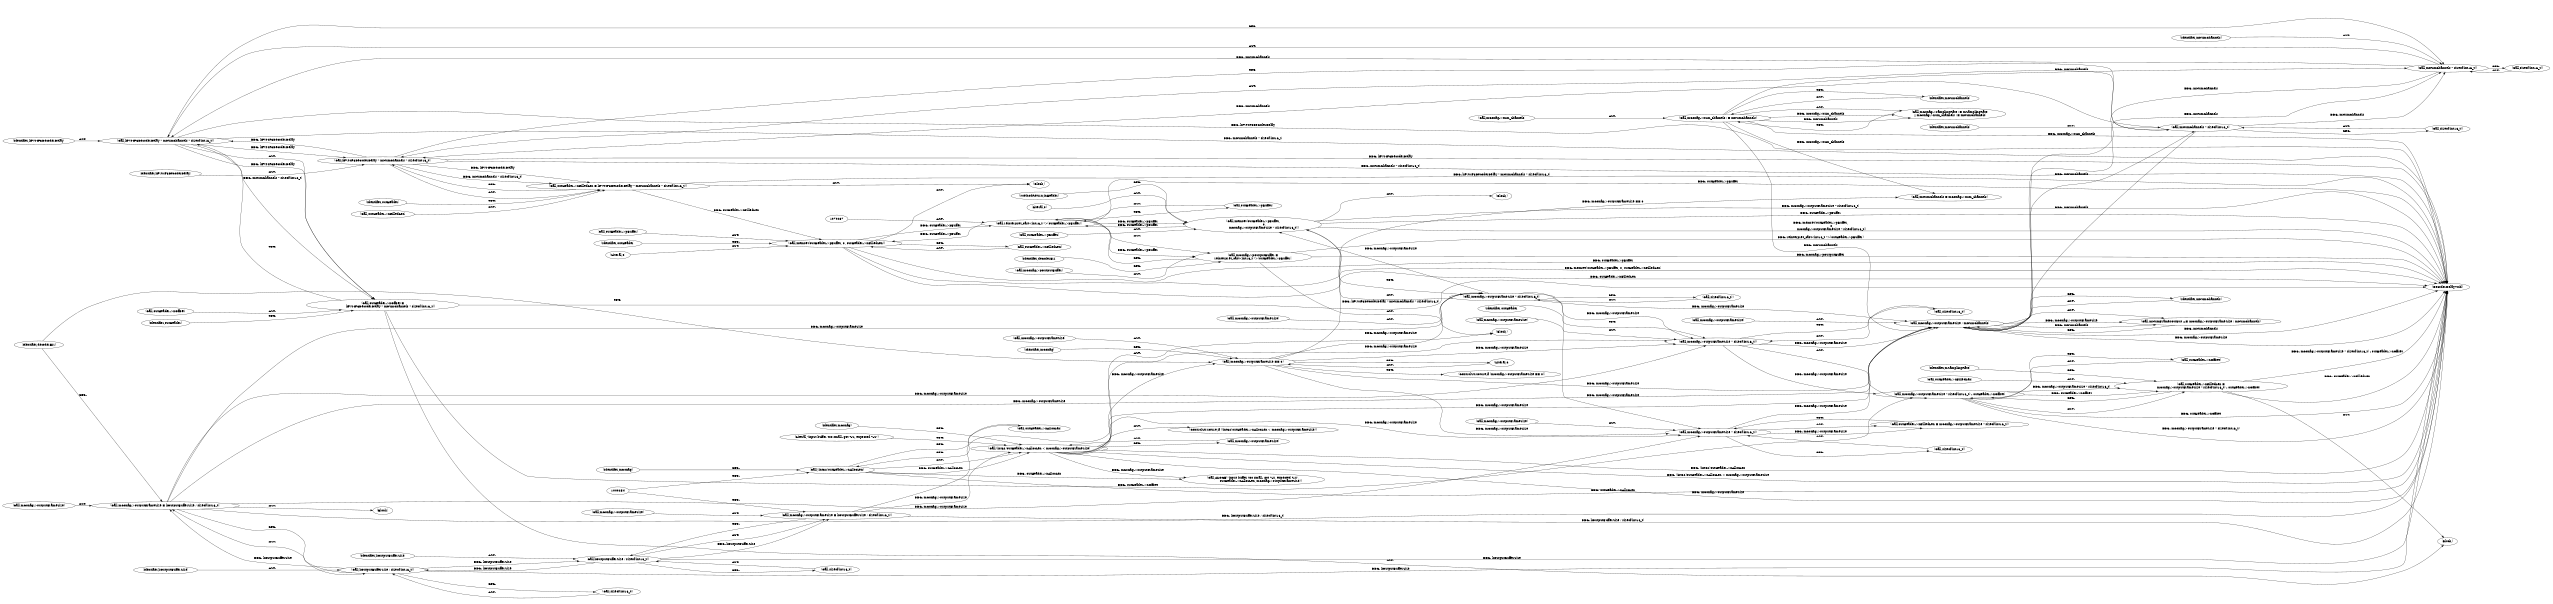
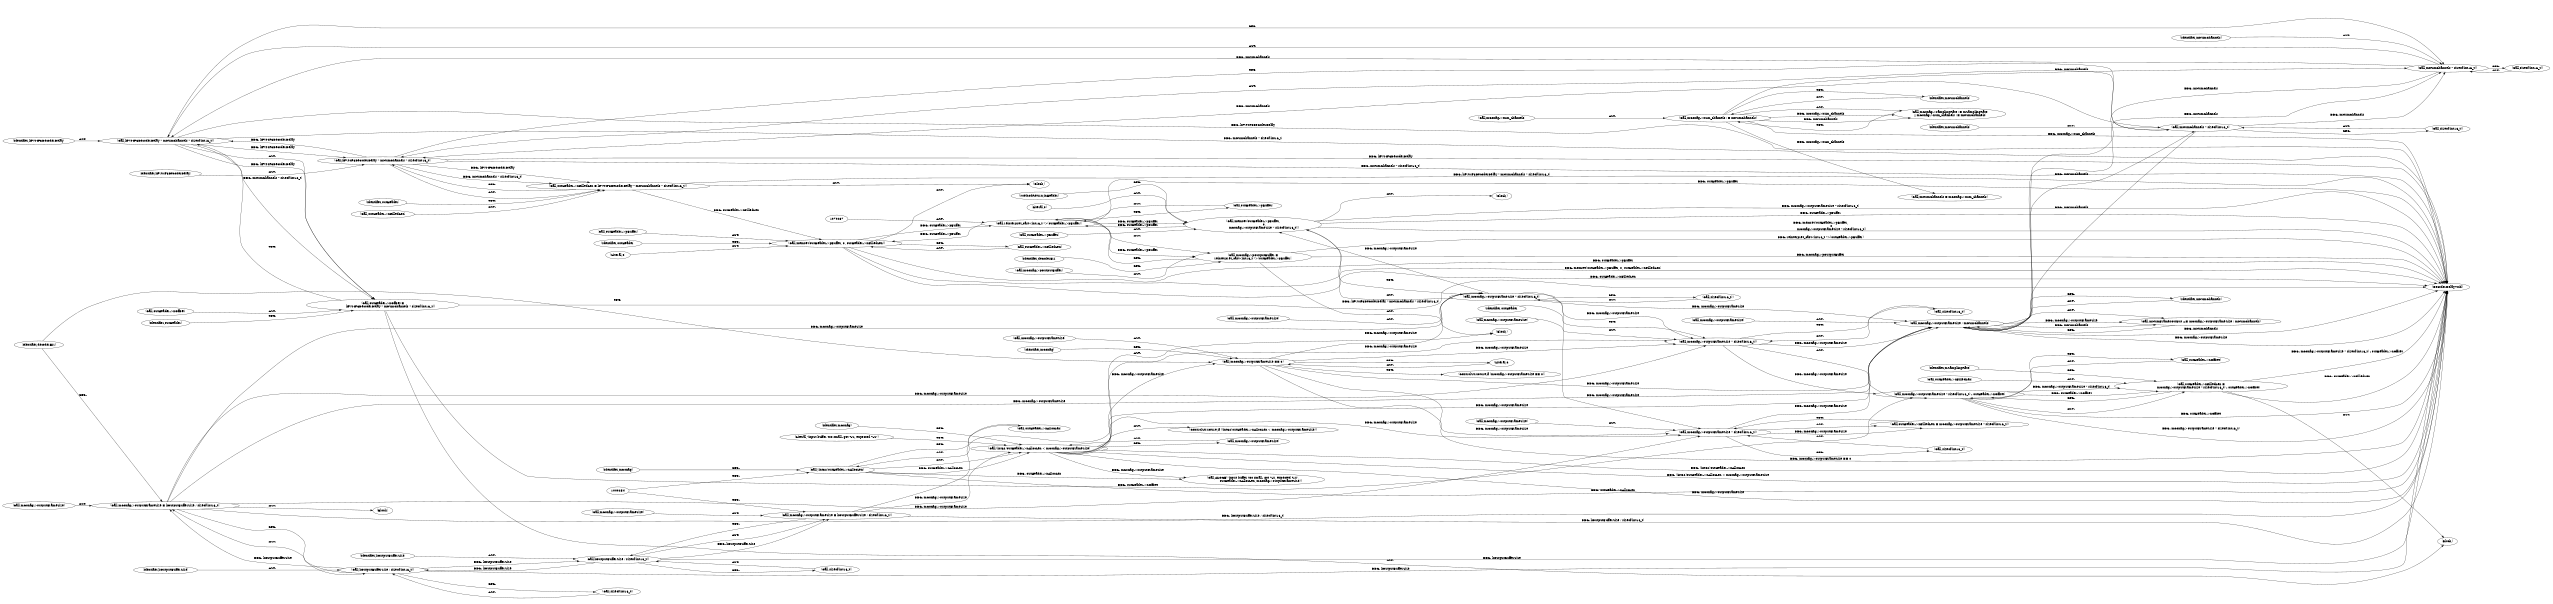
(1576, 208) -> (1896, 461)
(1816, 250) -> none
(941, 453) -> (941, 453)
